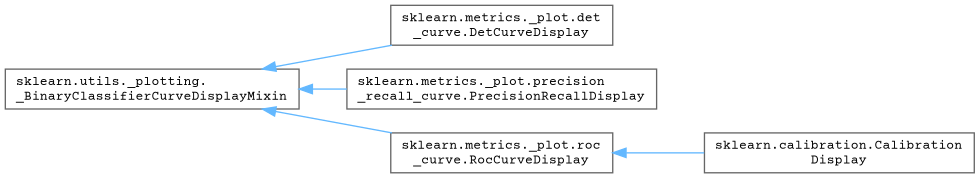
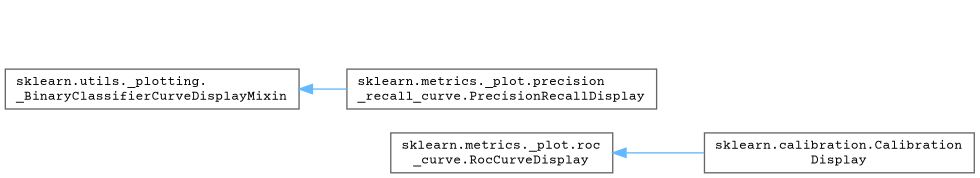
(502, 25) -> none
(334, 122) -> none
